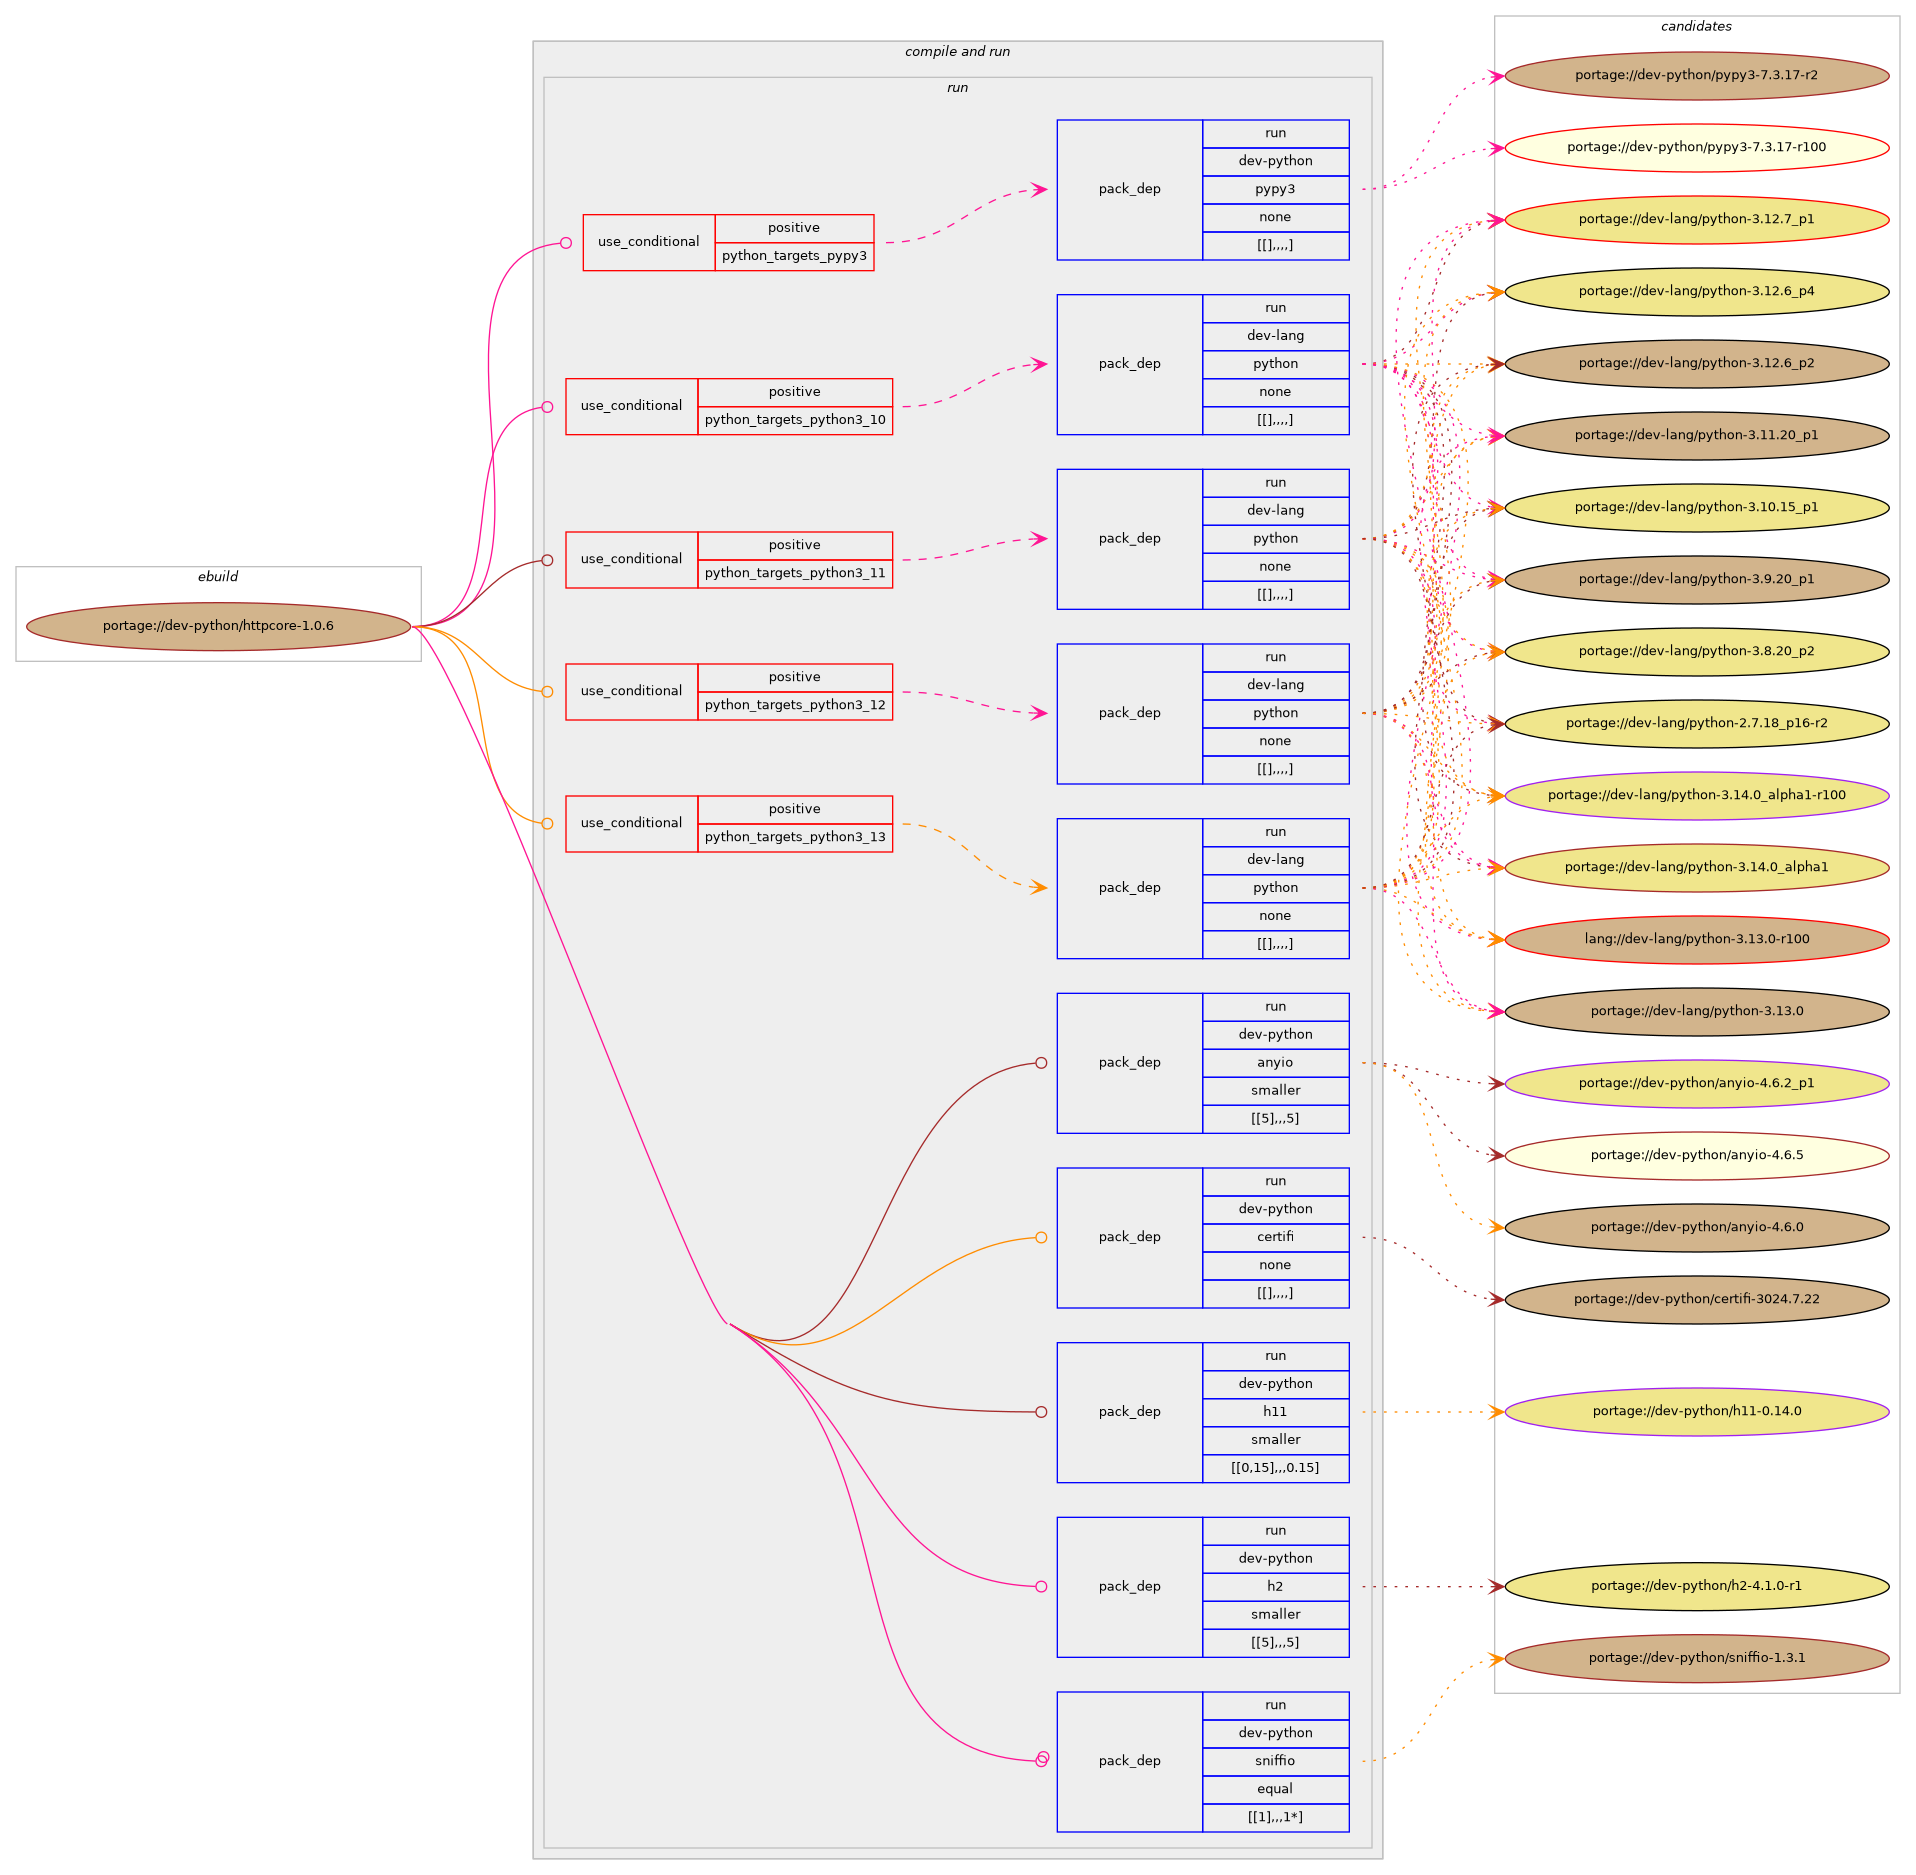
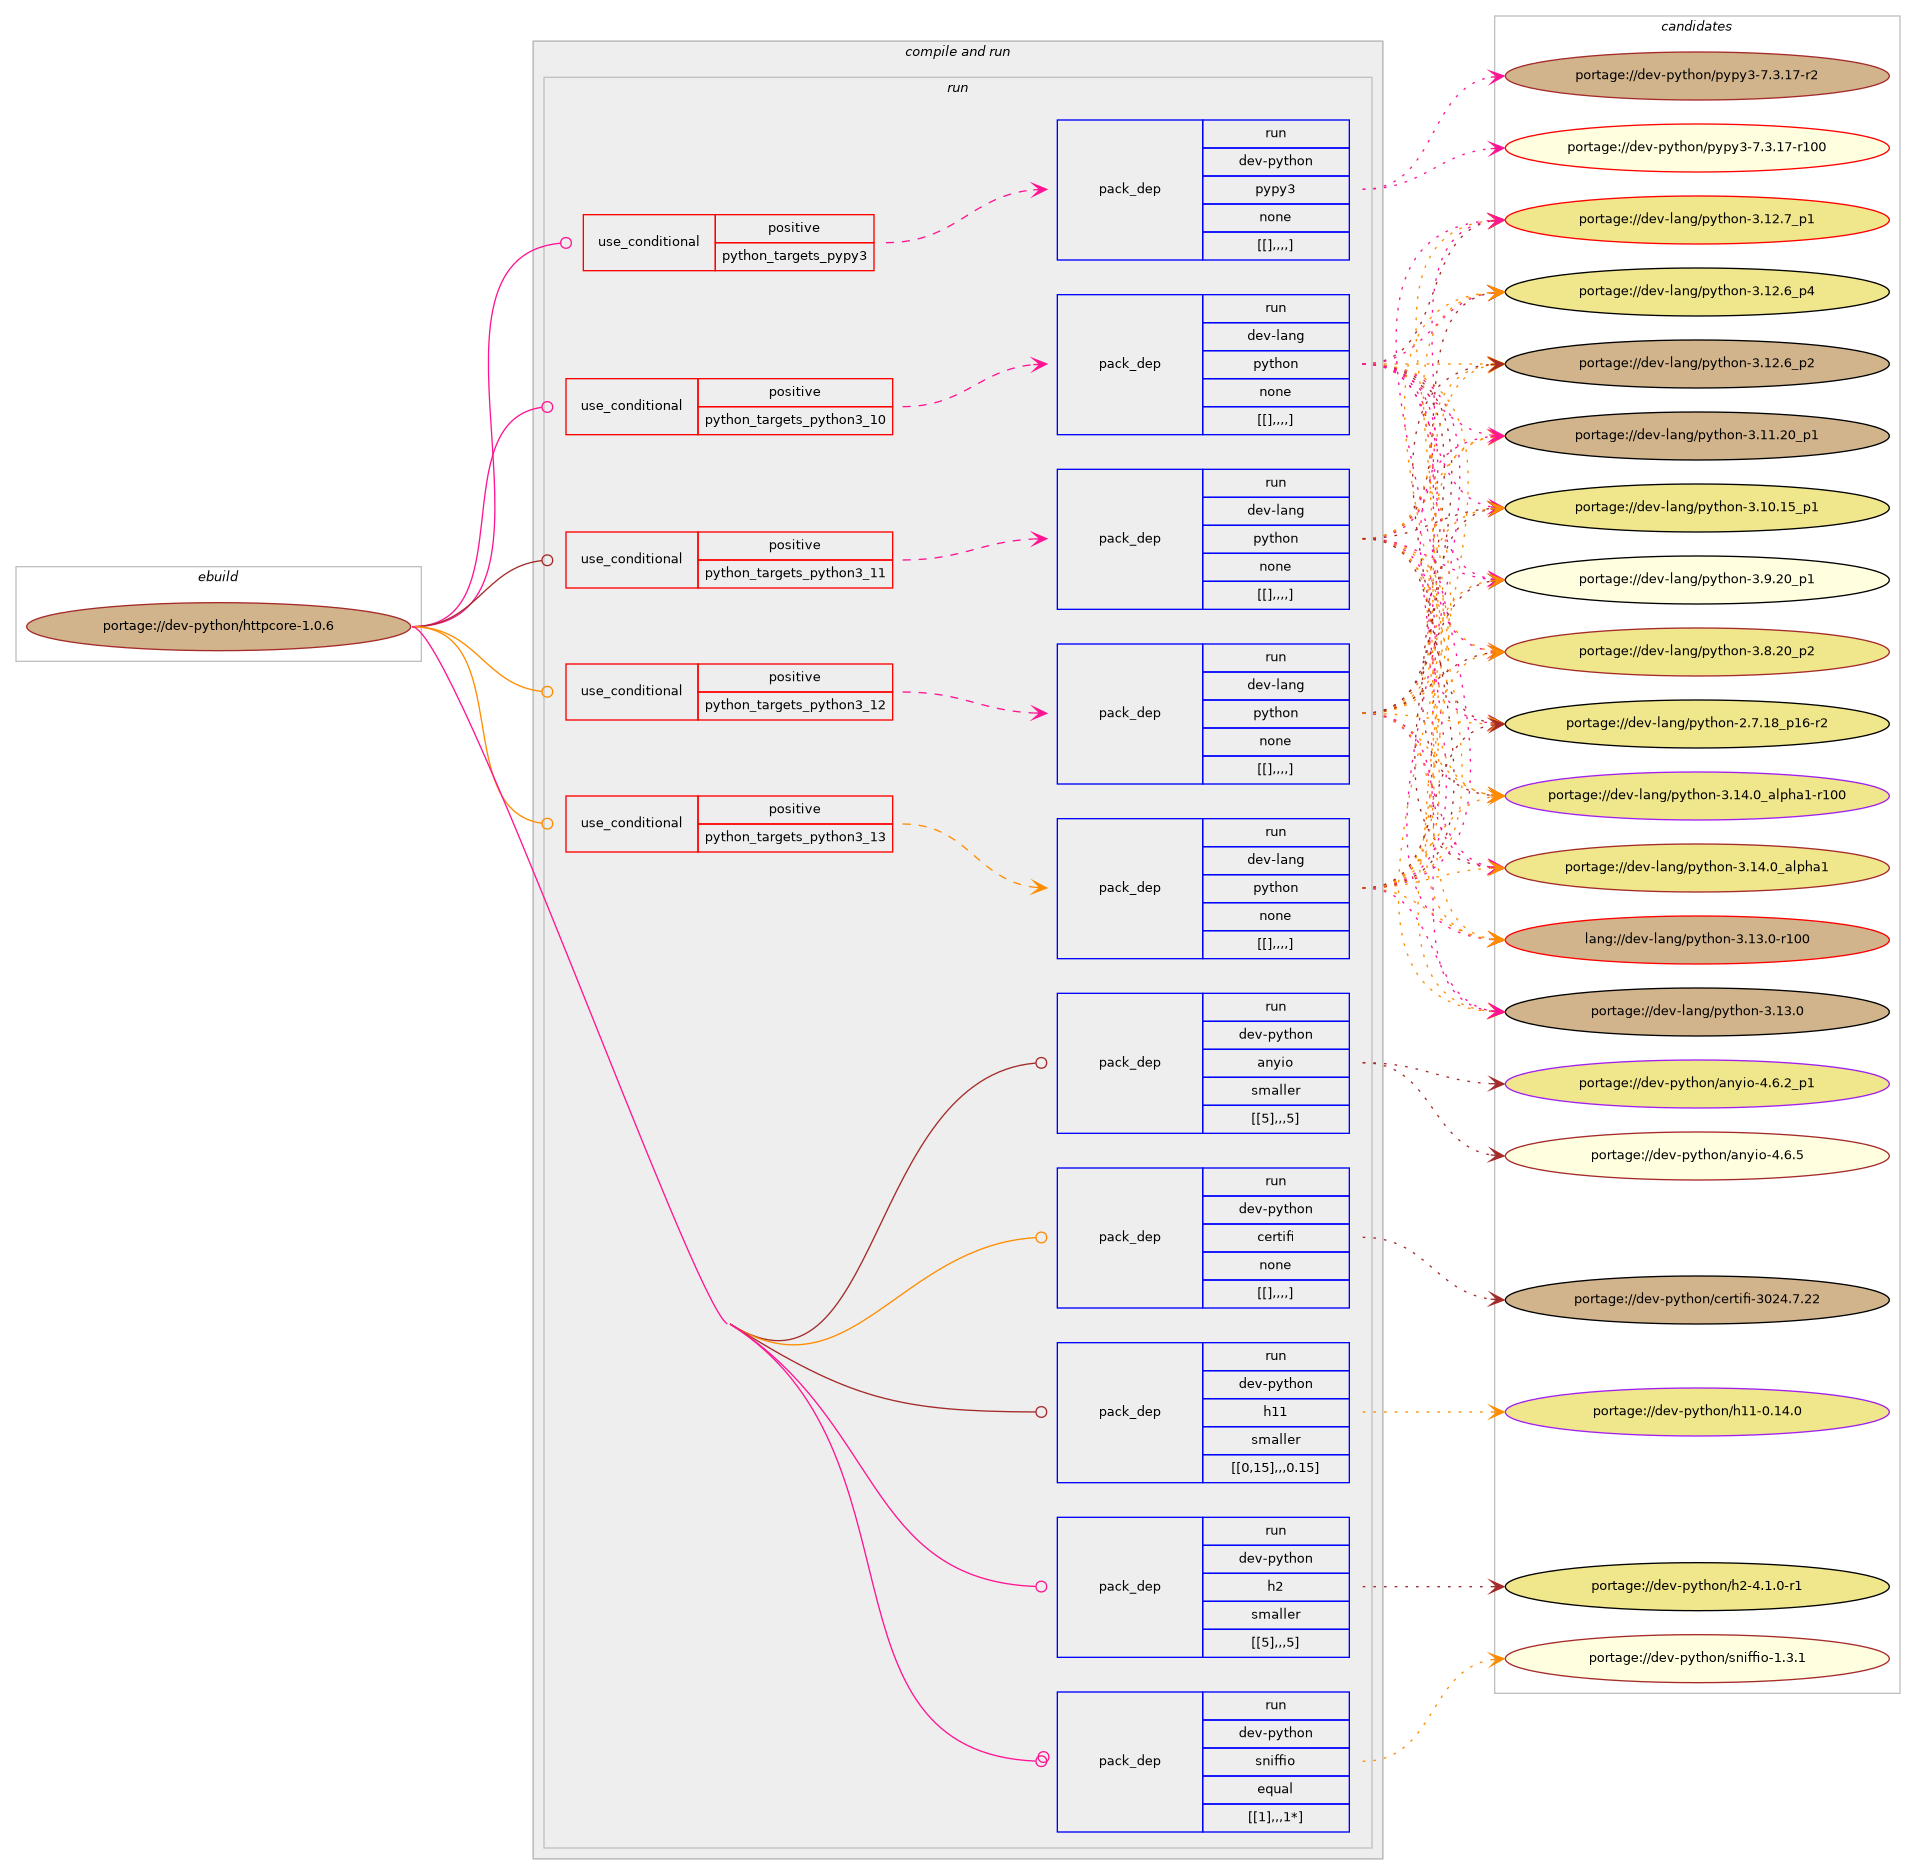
(1697, 580) -> (1697, 580)
(1697, 652) -> (1697, 652)
(1697, 1228) -> none
(1697, 1659) -> (1697, 1659)
